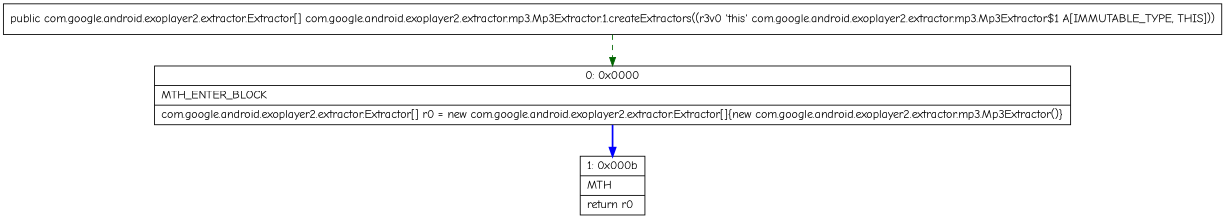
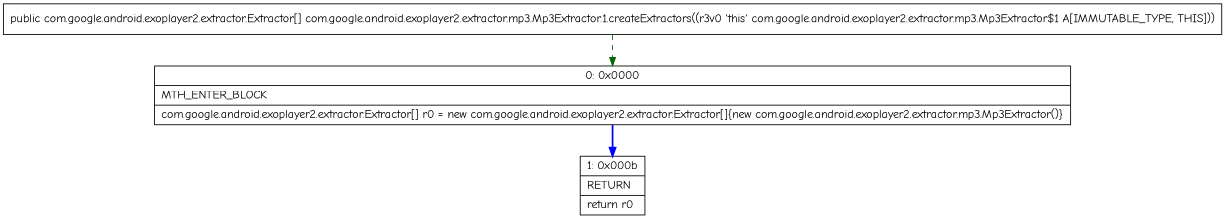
(599, 185) -> (609, 185)
